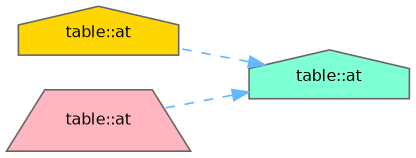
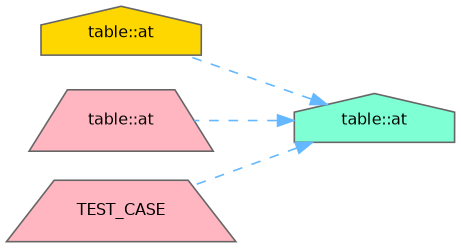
none -> (121, 211)
